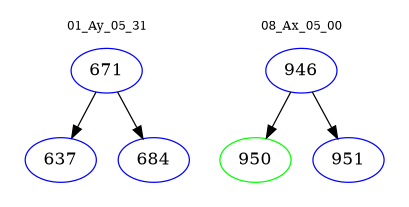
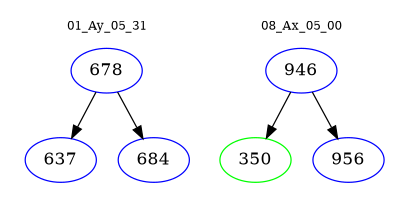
(107, 71) -> (107, 71)
(255, 160) -> (255, 160)
(349, 160) -> (349, 160)
